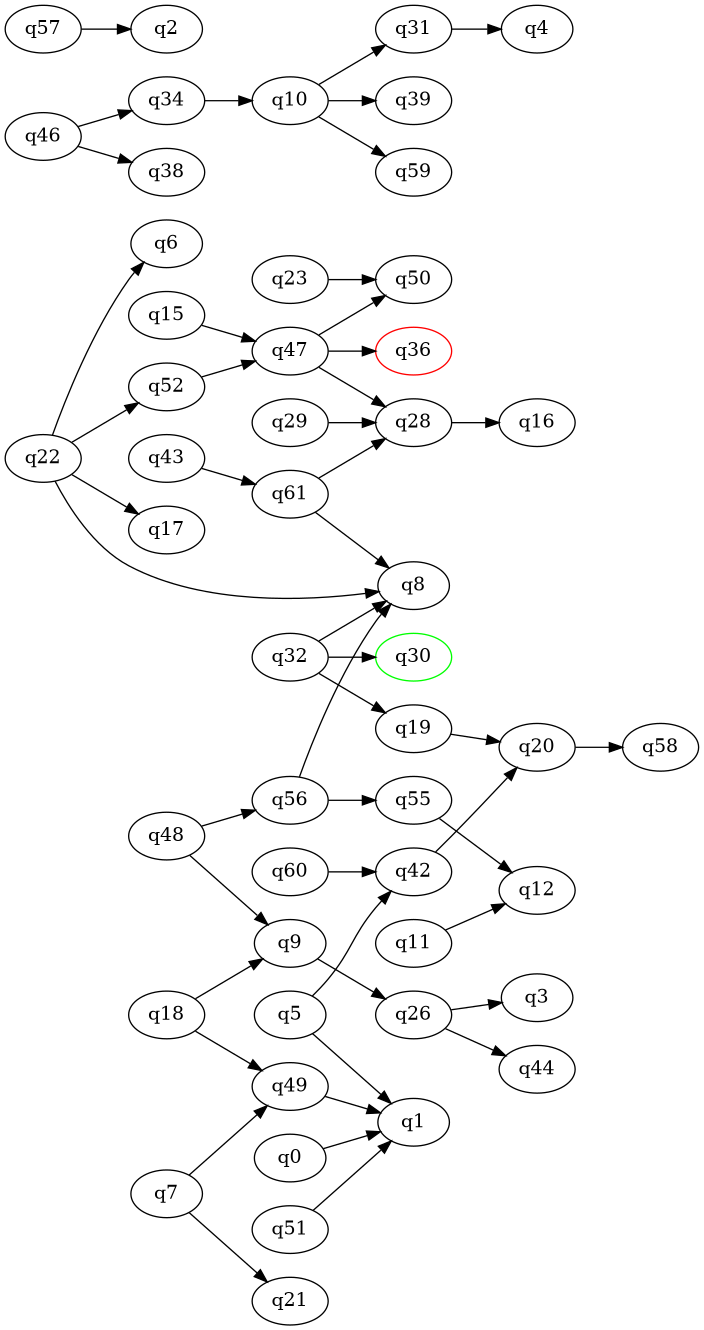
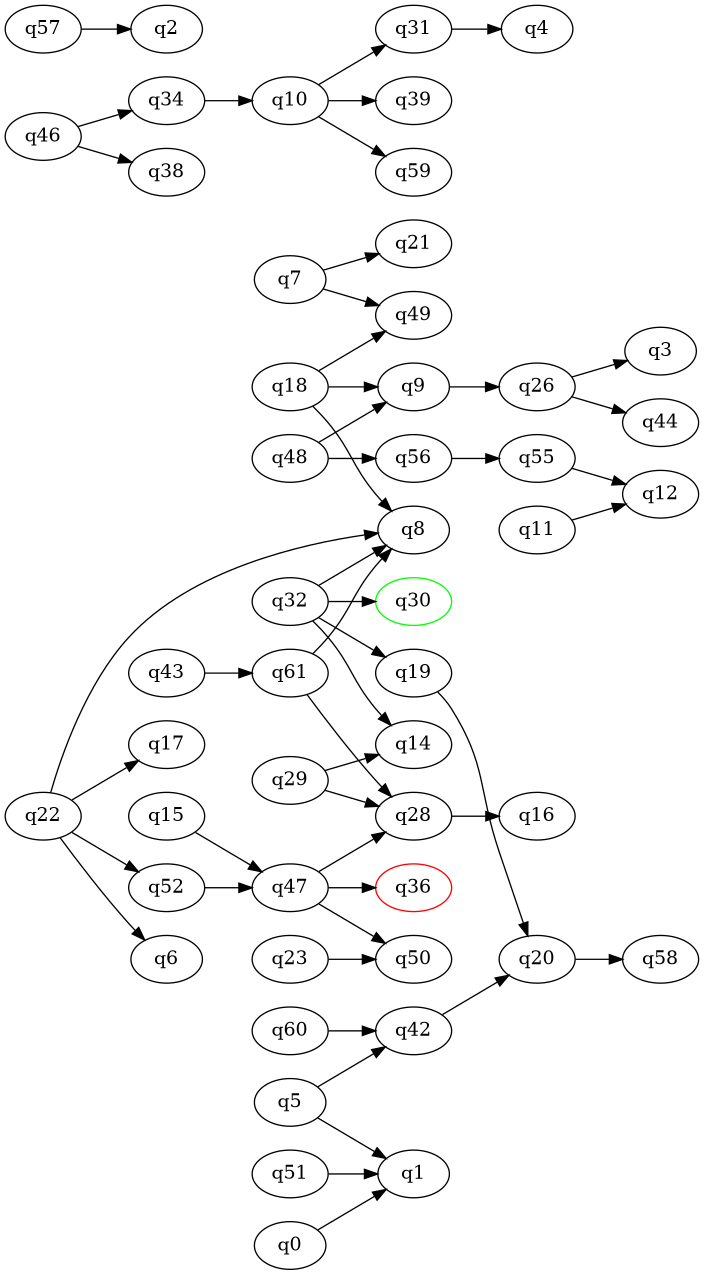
(335, 693) -> (347, 450)
none -> (414, 745)
(346, 1103) -> none
